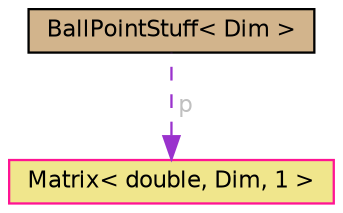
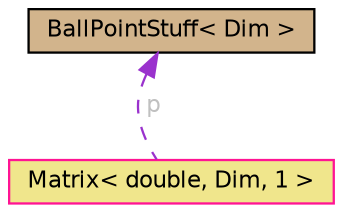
(171, 94) -> (139, 118)
